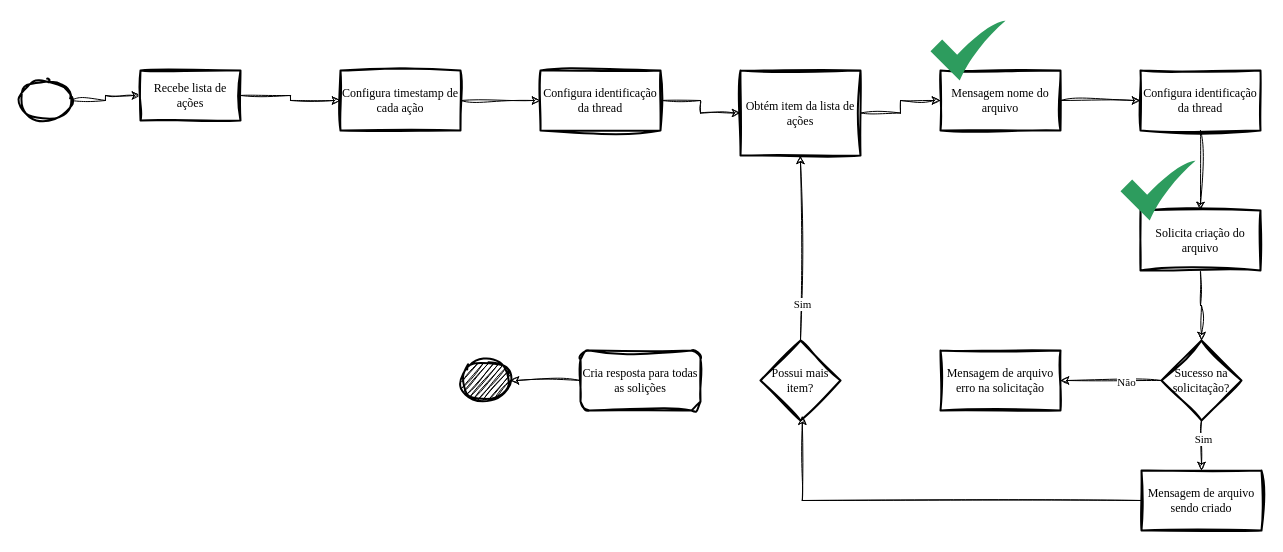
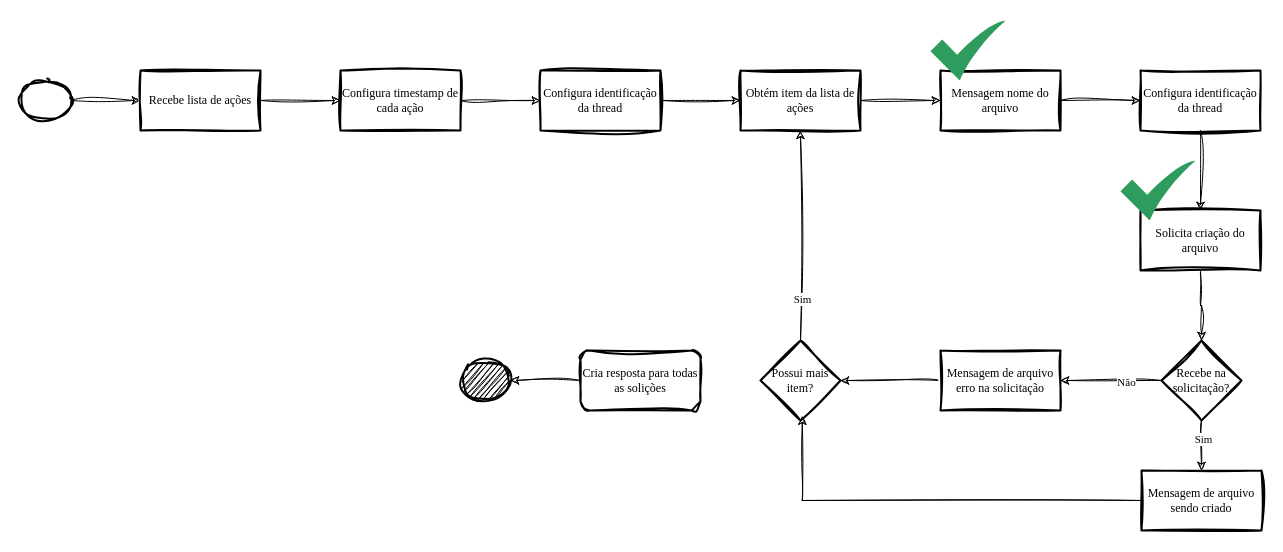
(191, 96) -> (201, 101)
(801, 113) -> (801, 101)
none -> (893, 381)
(1202, 381) -> (1202, 381)
